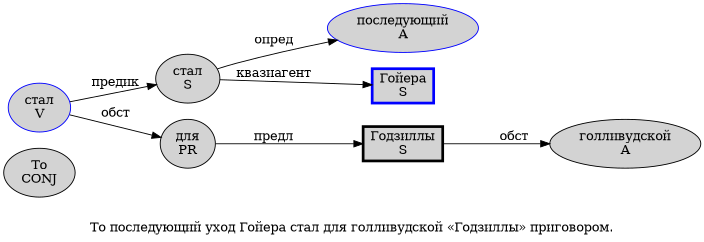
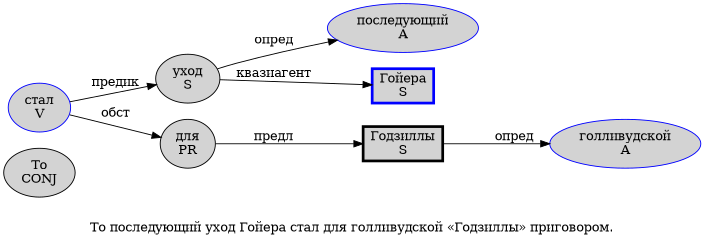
(188, 79) -> (188, 79)
(514, 137) -> (514, 137)
(625, 144) -> (625, 144)
